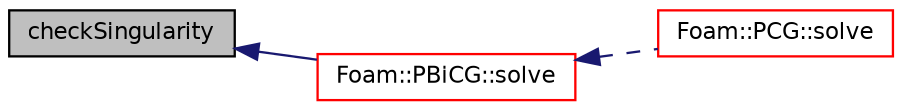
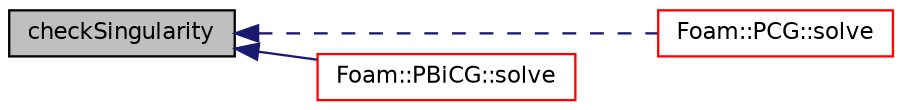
(629, 53) -> (458, 33)
